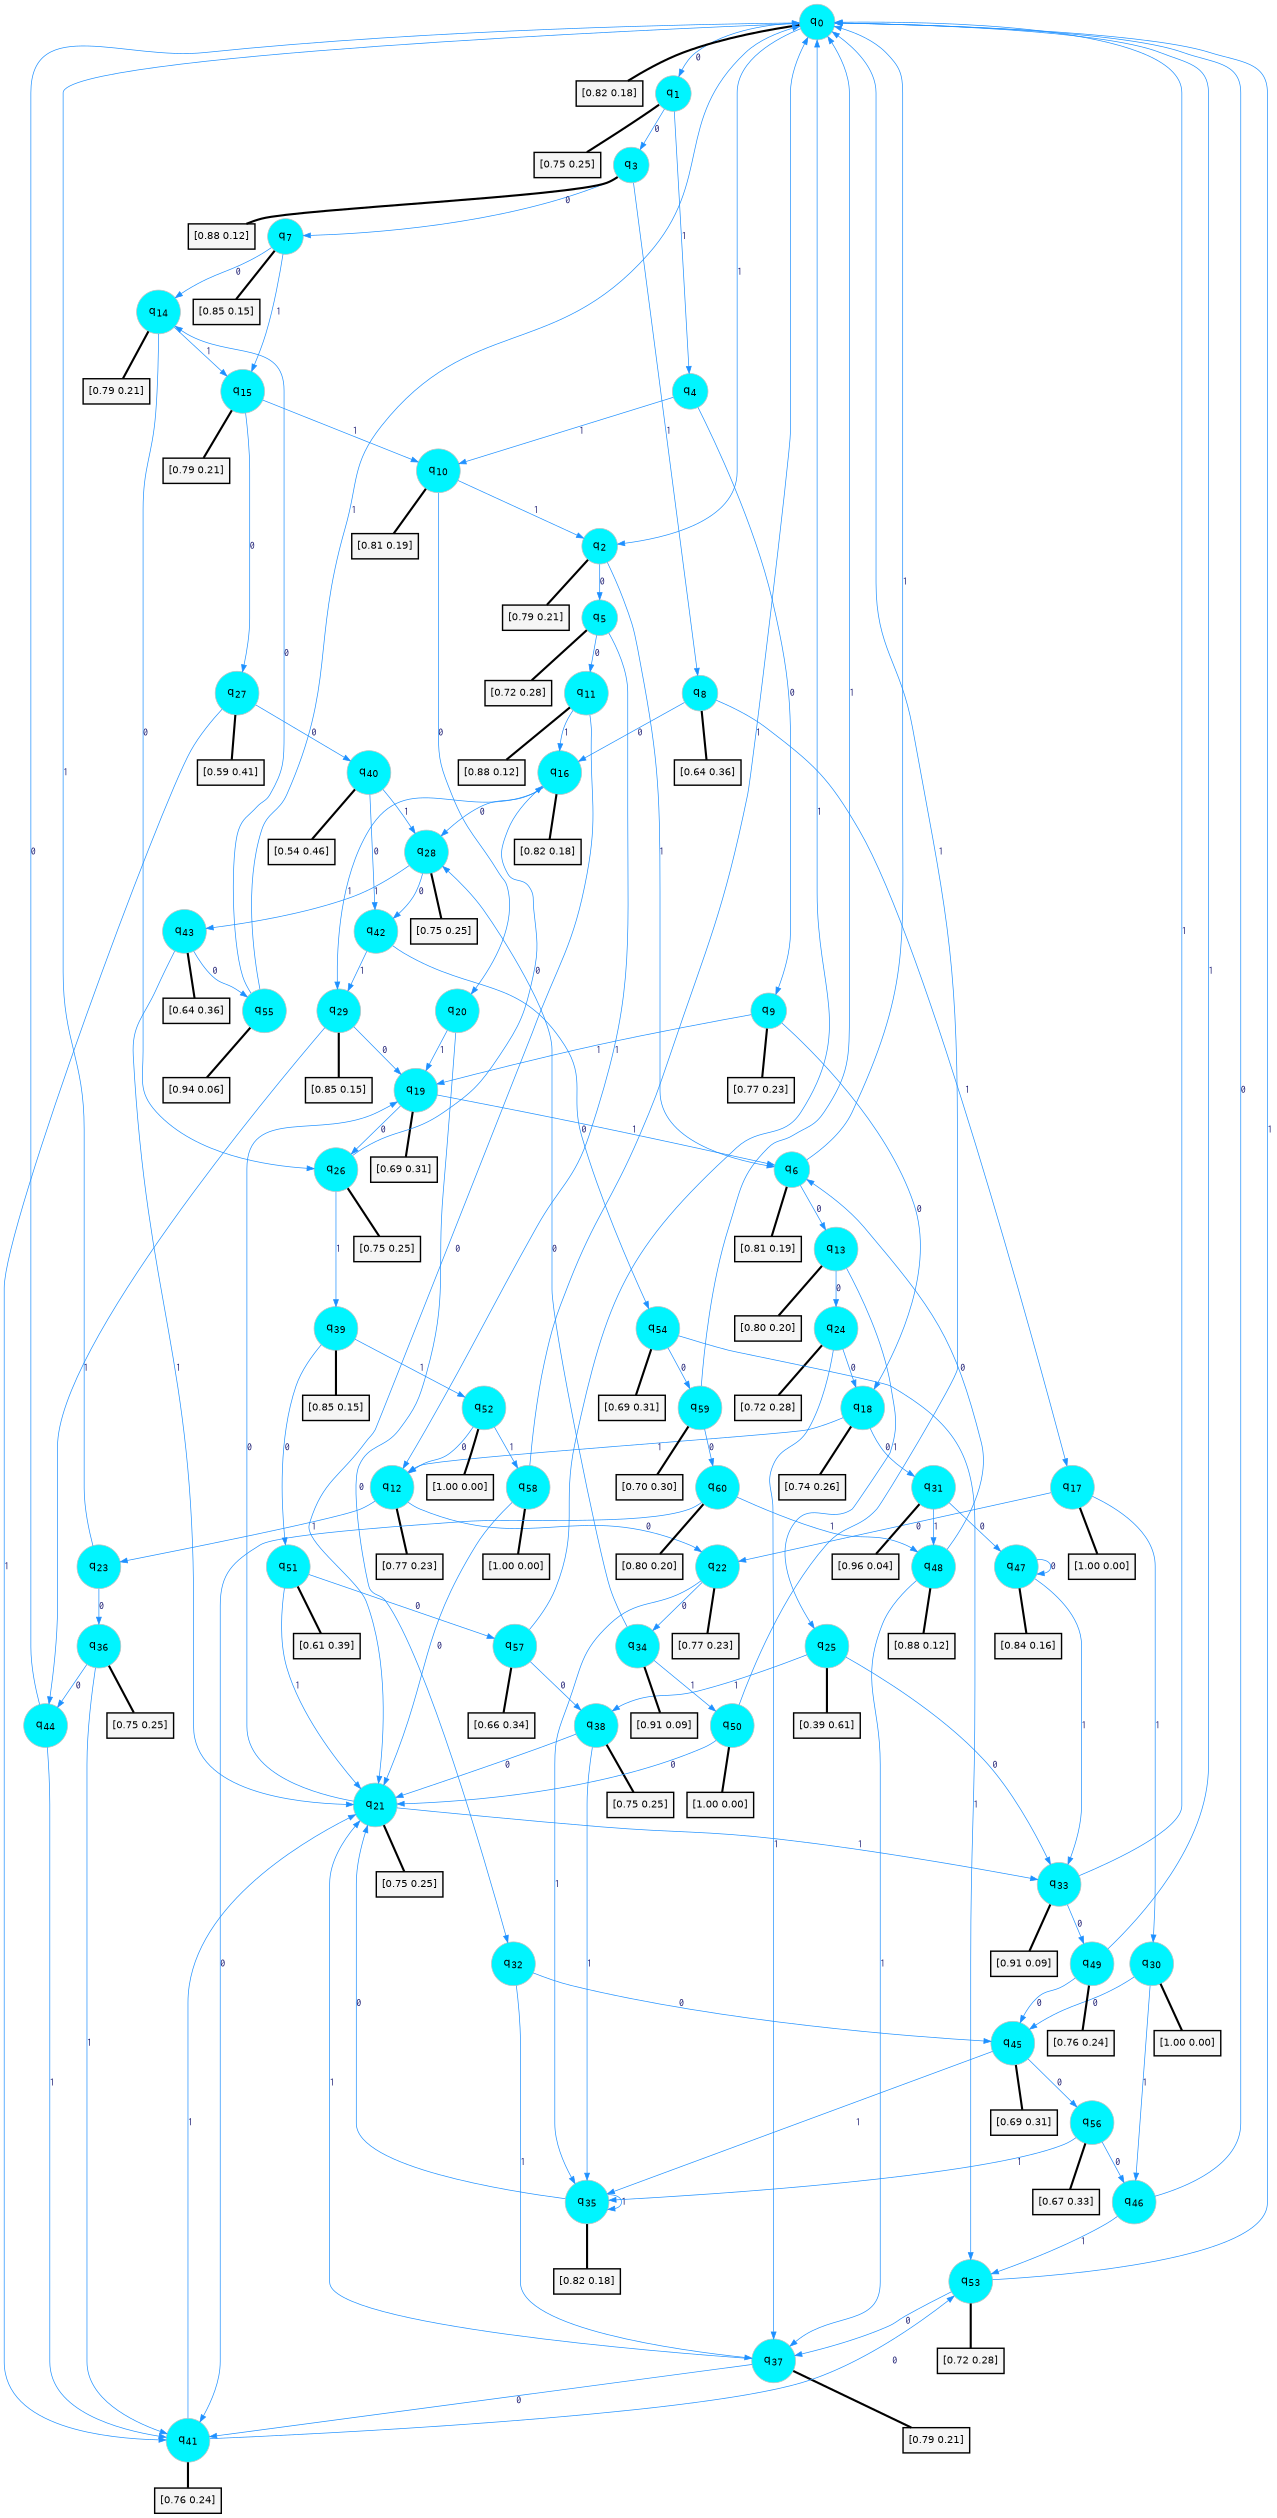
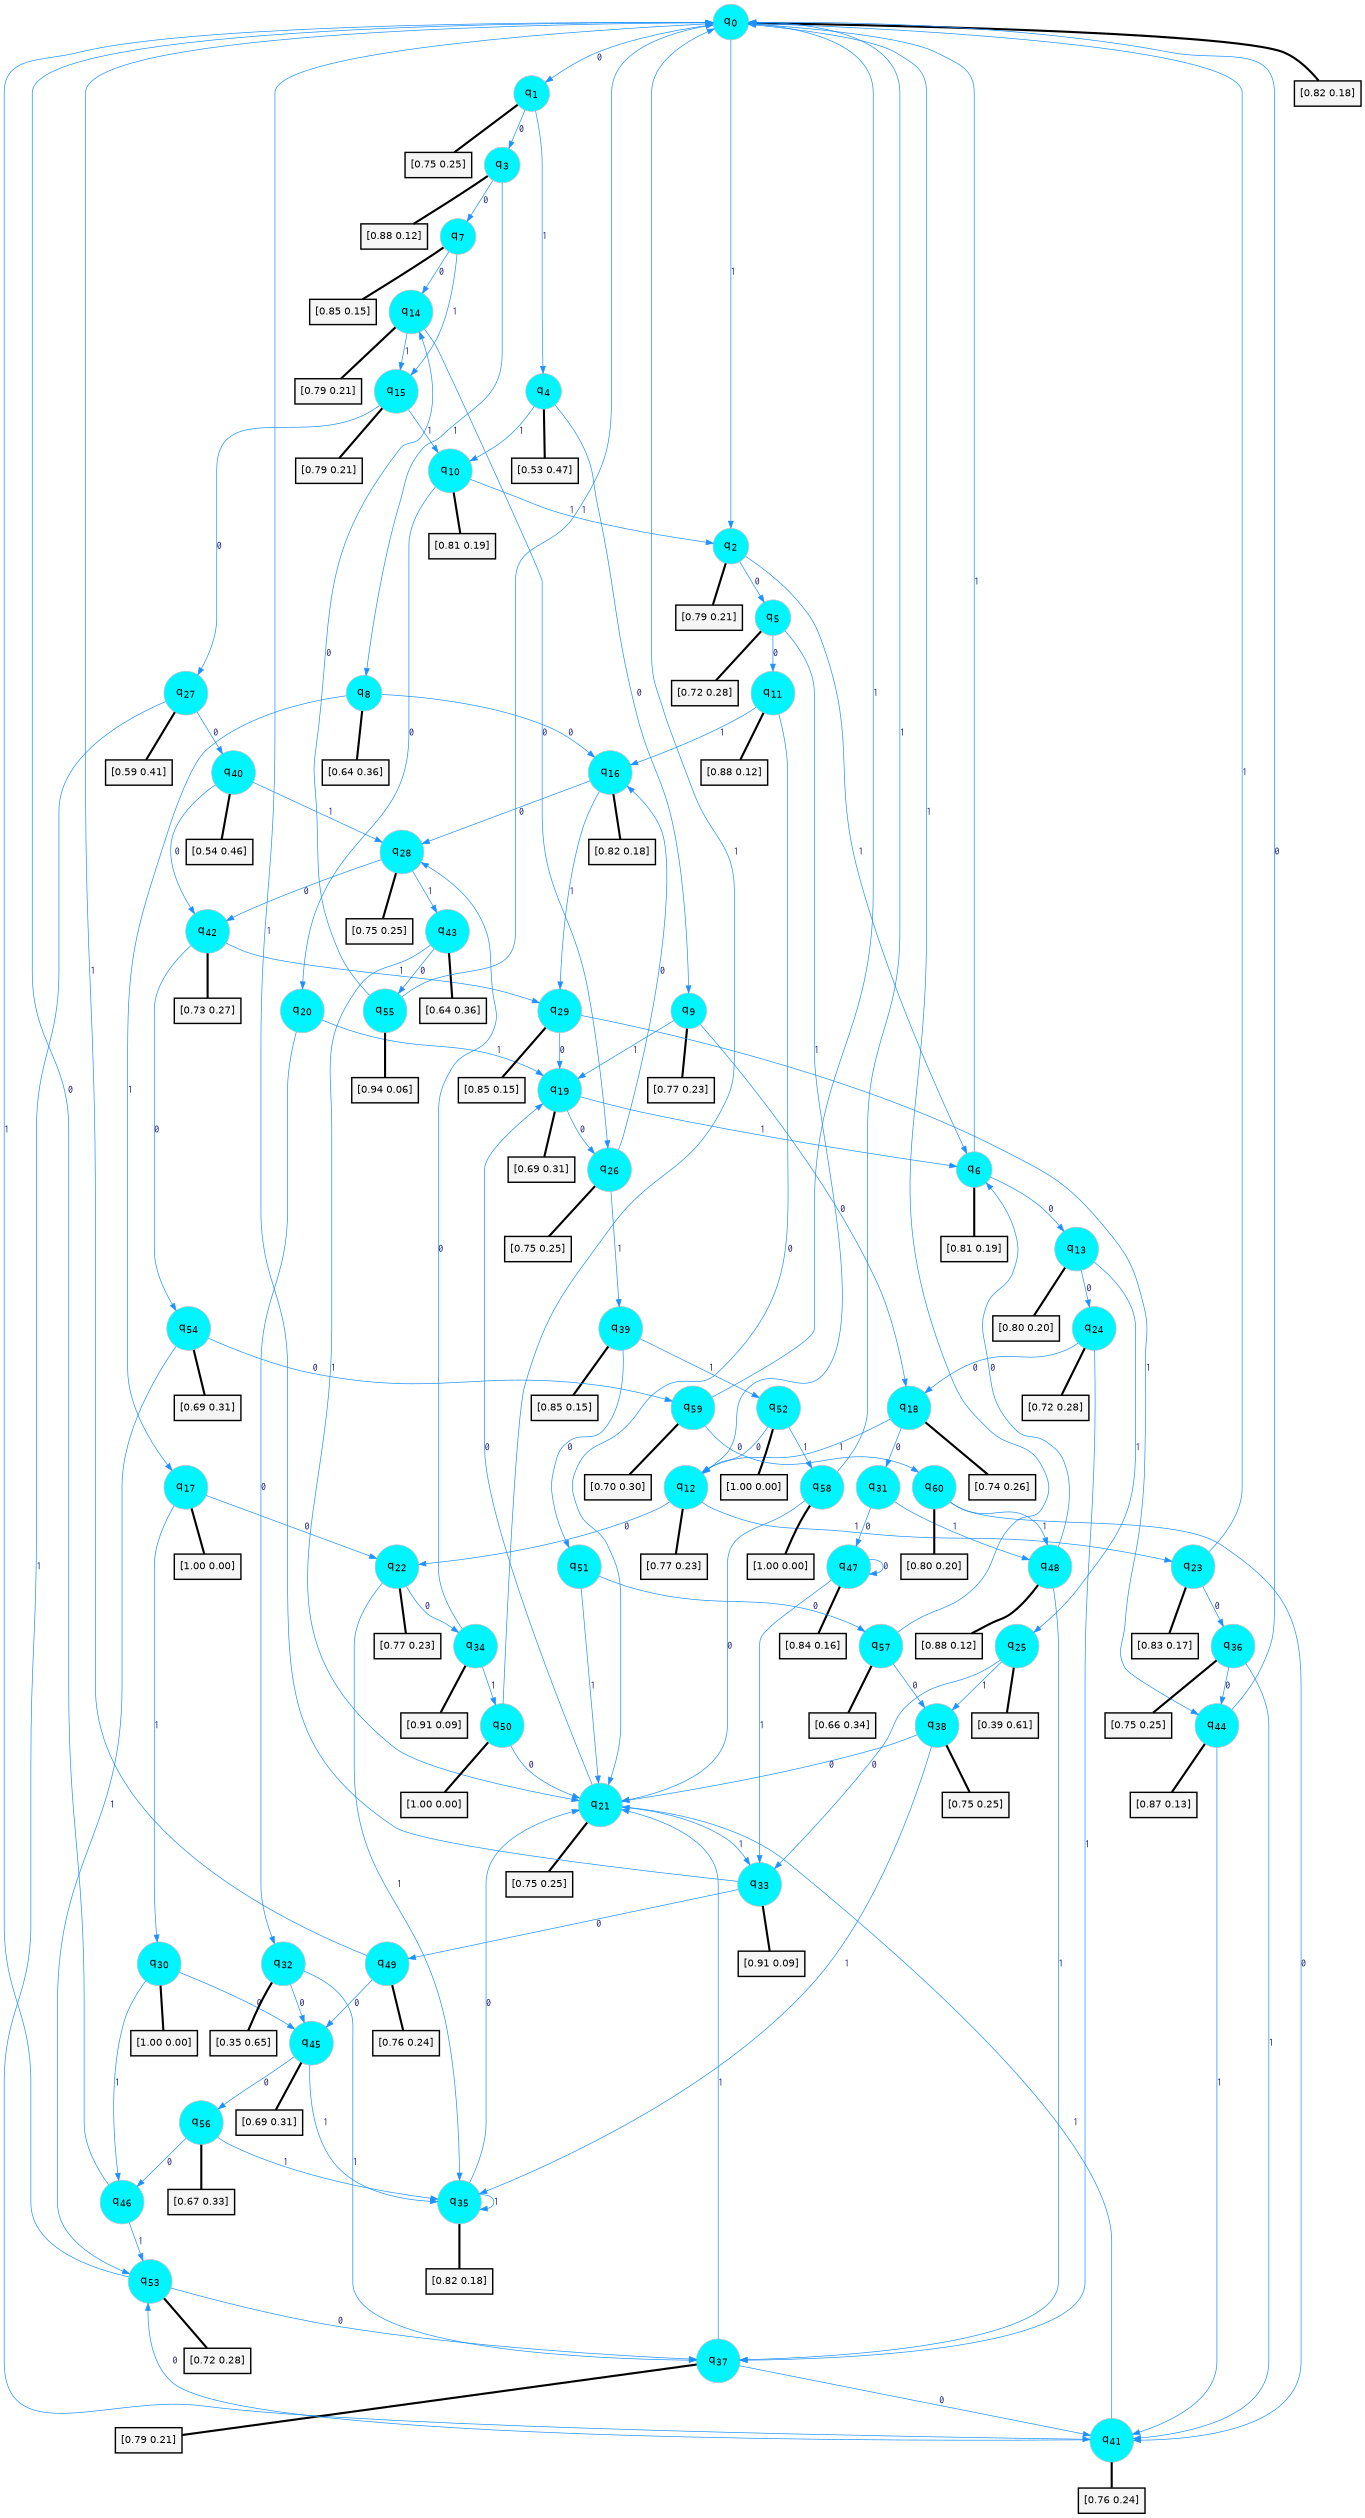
none -> (545, 471)
none -> (208, 1011)
(866, 1567) -> none
(327, 1646) -> none
none -> (1165, 1646)
none -> (1164, 1805)
none -> (243, 2043)
